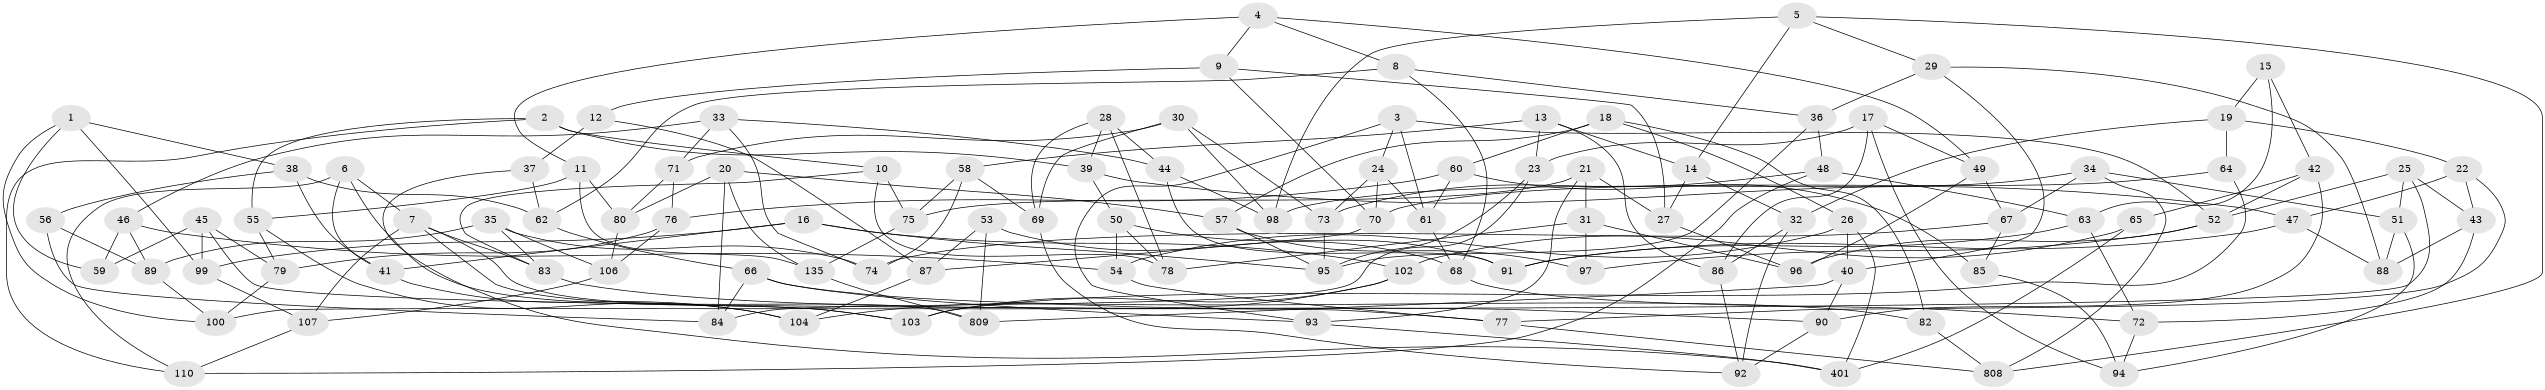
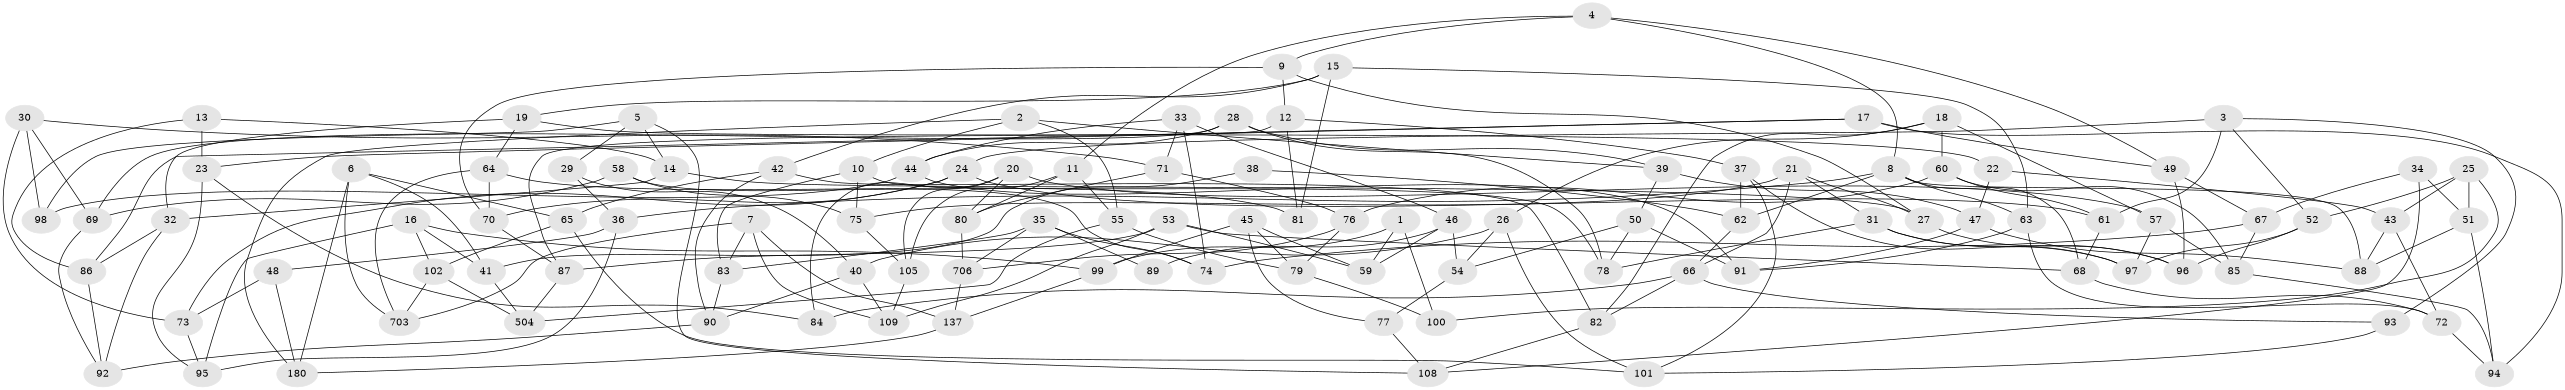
(2209, 93) -> (2150, 189)
(1253, 142) -> none
(182, 144) -> none
(1679, 186) -> none
(1955, 193) -> (1959, 195)
(2266, 194) -> (1223, 184)
(383, 198) -> (432, 189)
(46, 220) -> none
none -> (1298, 220)
none -> (1871, 240)
none -> (1256, 242)
(1273, 246) -> (2194, 245)
(609, 272) -> (963, 272)
(814, 272) -> (909, 272)
(1528, 287) -> (1761, 236)
(178, 293) -> none
(2217, 304) -> none
(308, 323) -> (953, 323)
(799, 323) -> (525, 323)
(911, 323) -> (400, 323)
(979, 323) -> (889, 323)
(184, 374) -> (297, 374)
(1840, 374) -> (1644, 374)
(1993, 374) -> (1428, 374)
